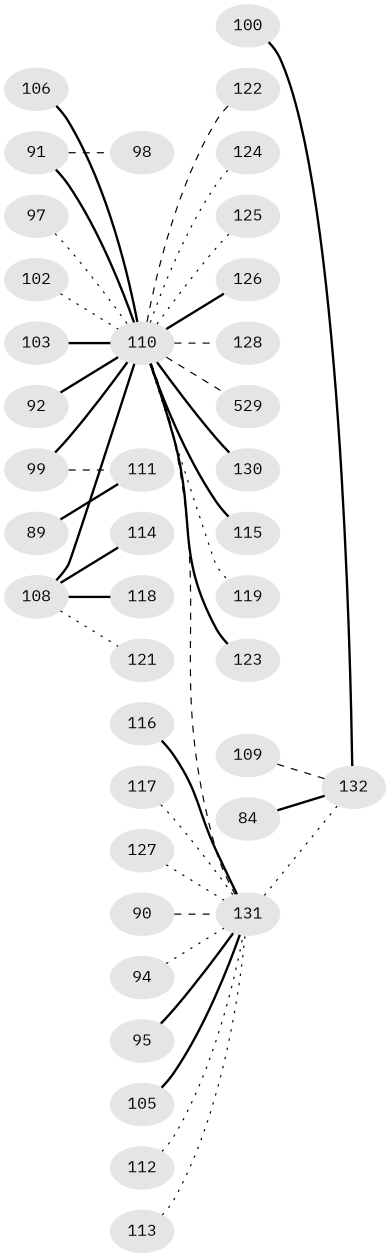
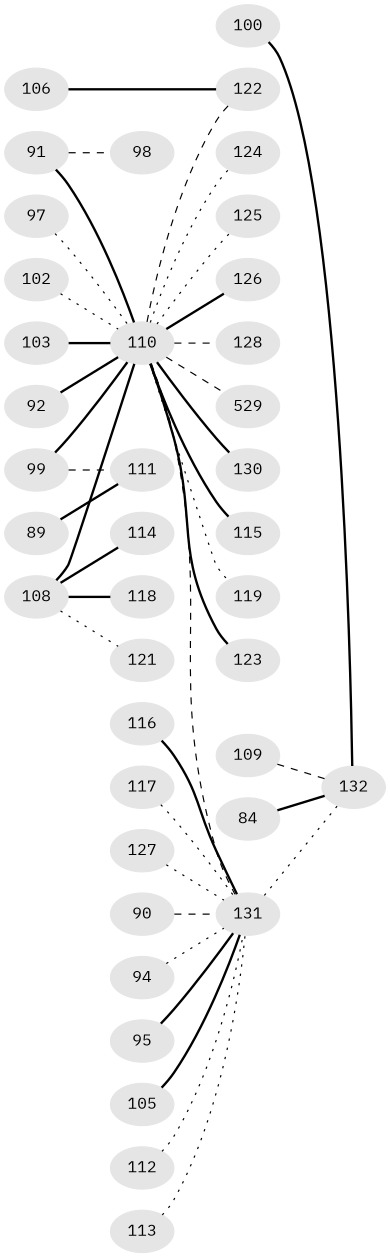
(108, 209) -> (142, 89)
